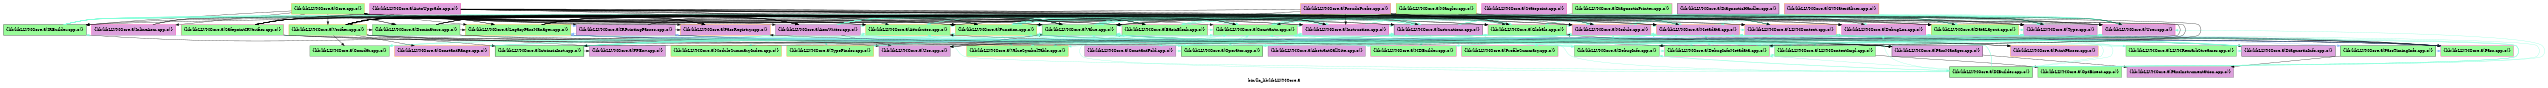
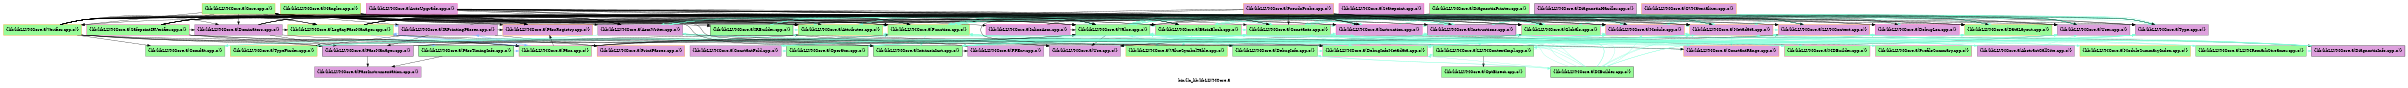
(722, 16) -> (362, 40)
(416, 30) -> (239, 30)
(2139, 30) -> (2094, 30)
(995, 41) -> (1100, 40)
